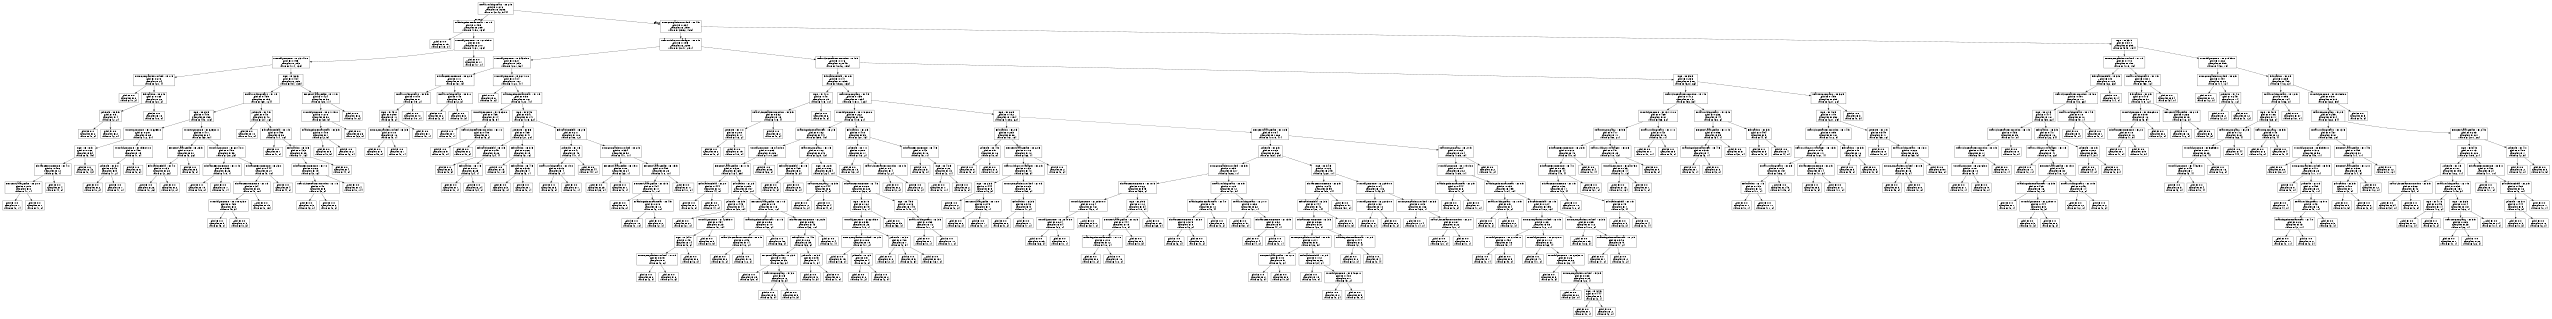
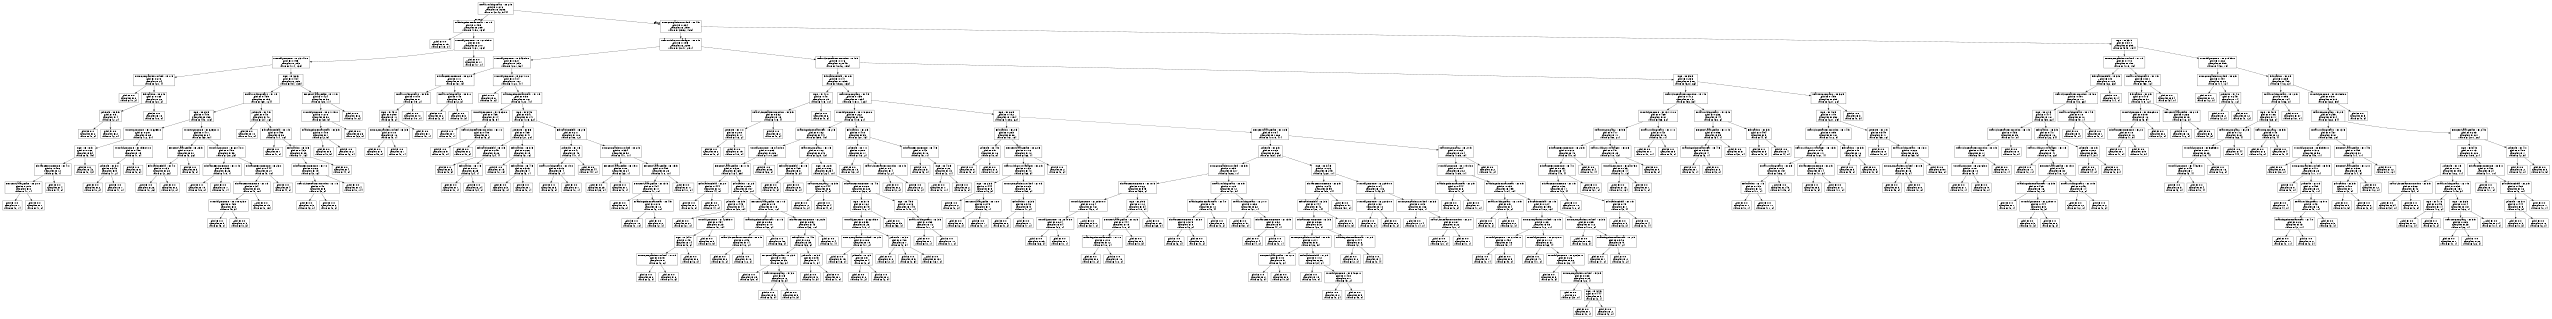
(2461, 160) -> none
(1571, 295) -> (1571, 295)
